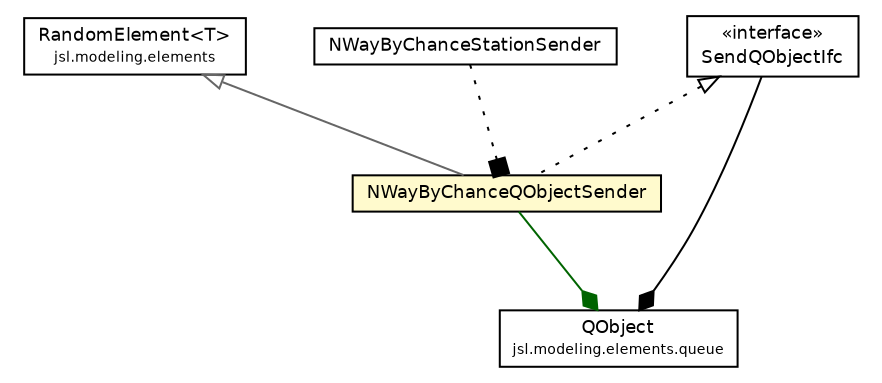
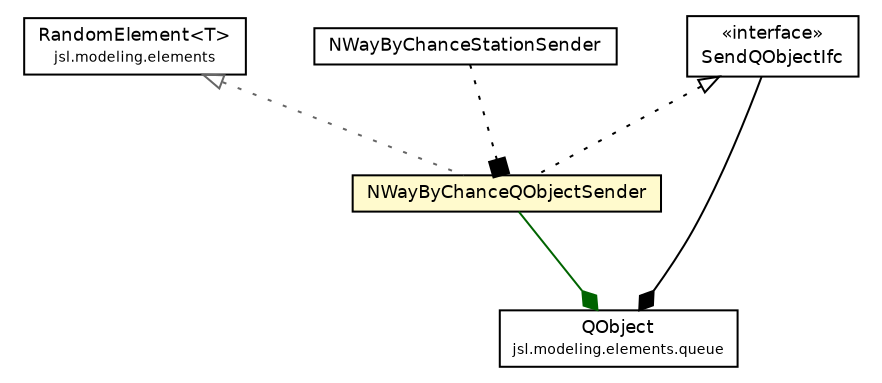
(343, 129) -> (343, 129)
